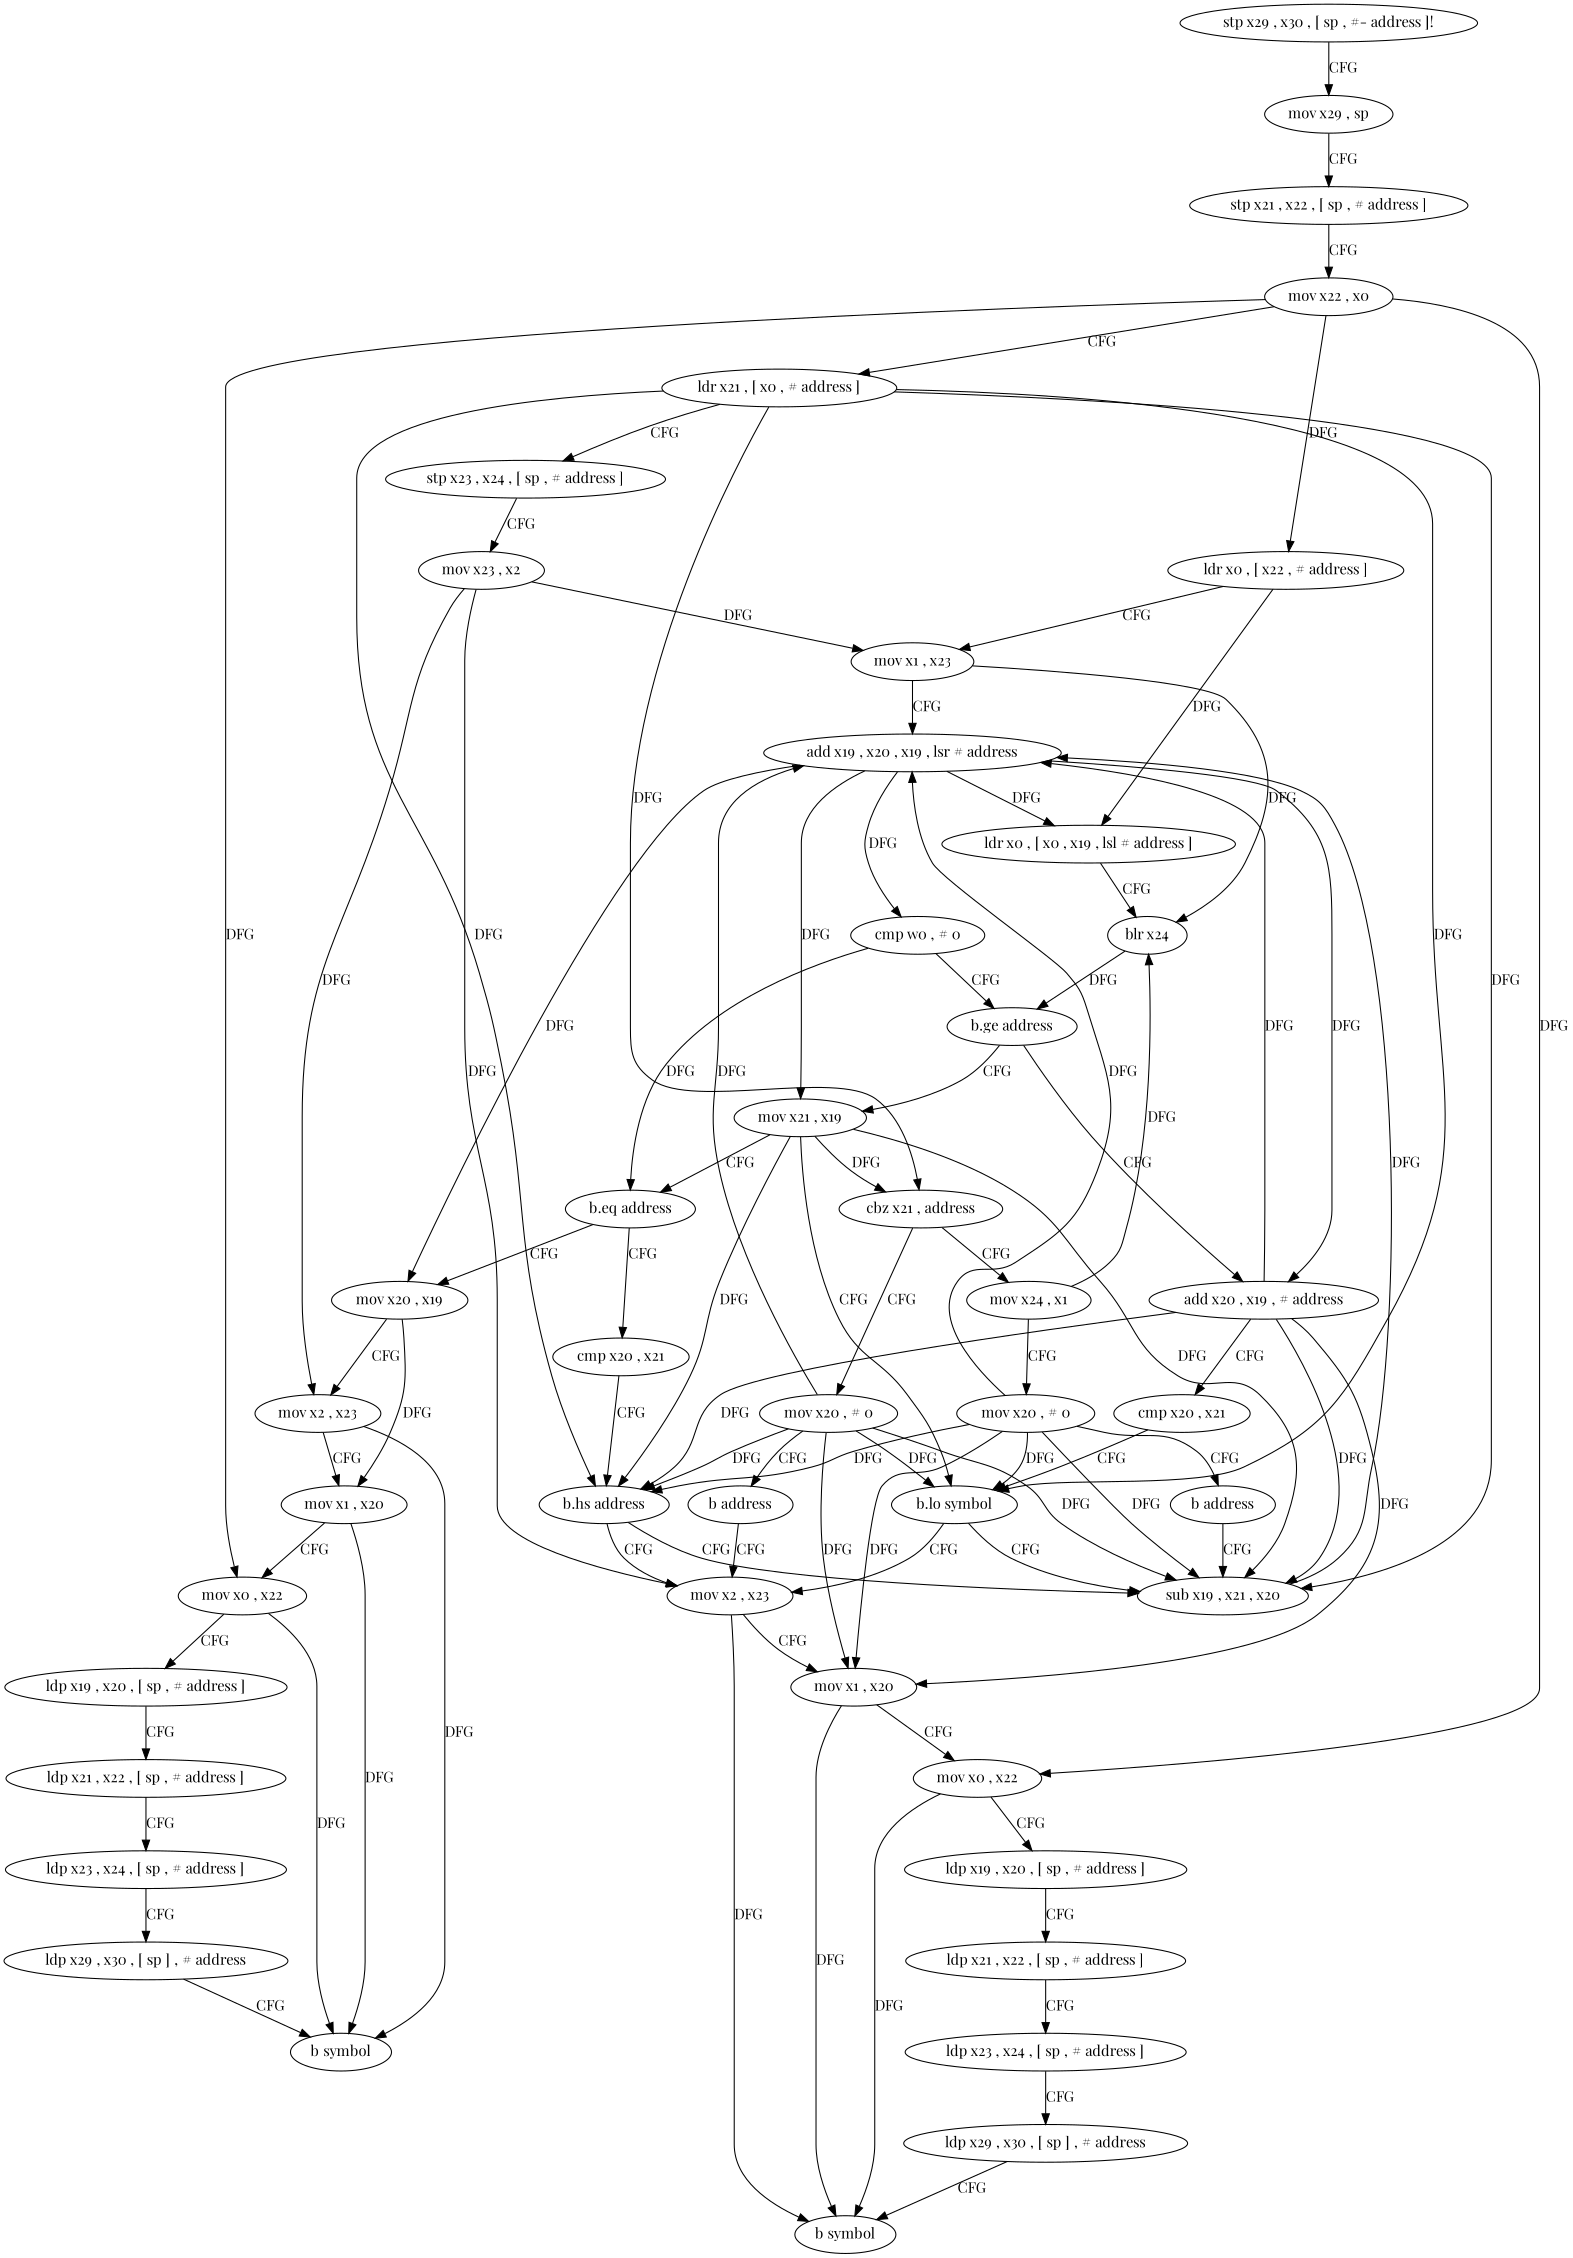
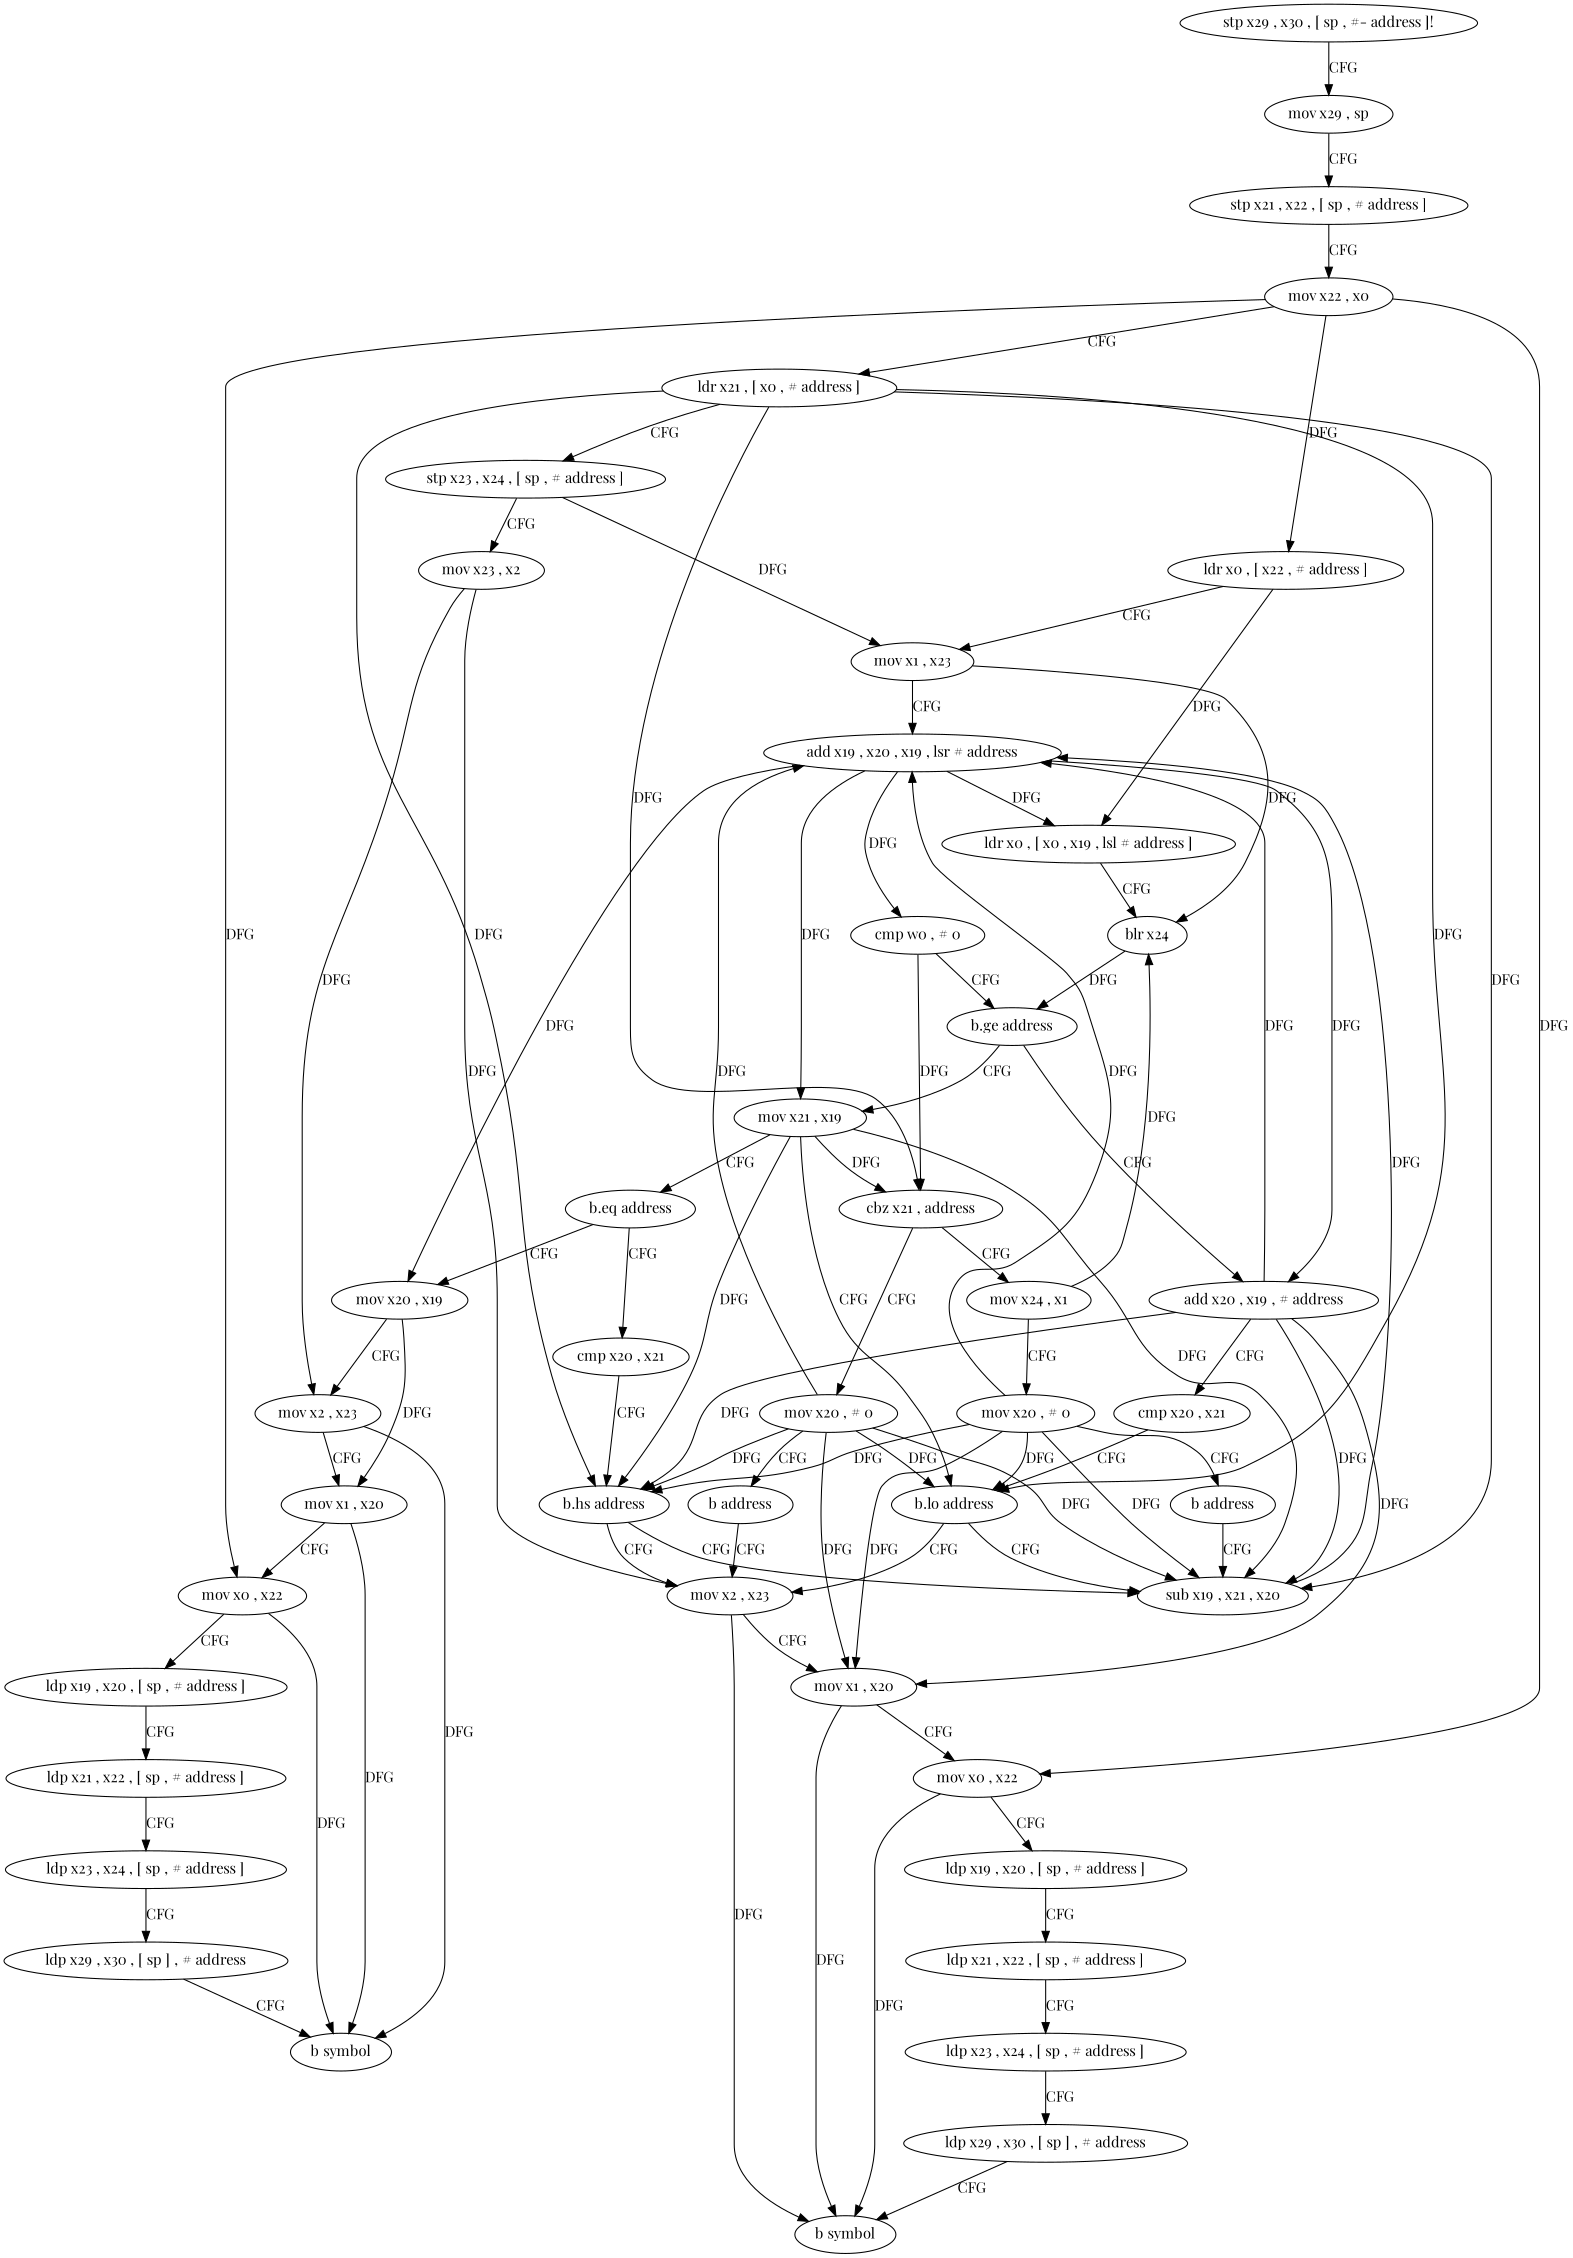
(692, 615) -> (717, 569)
(707, 1025) -> (919, 1067)
(954, 1505) -> (954, 1505)
